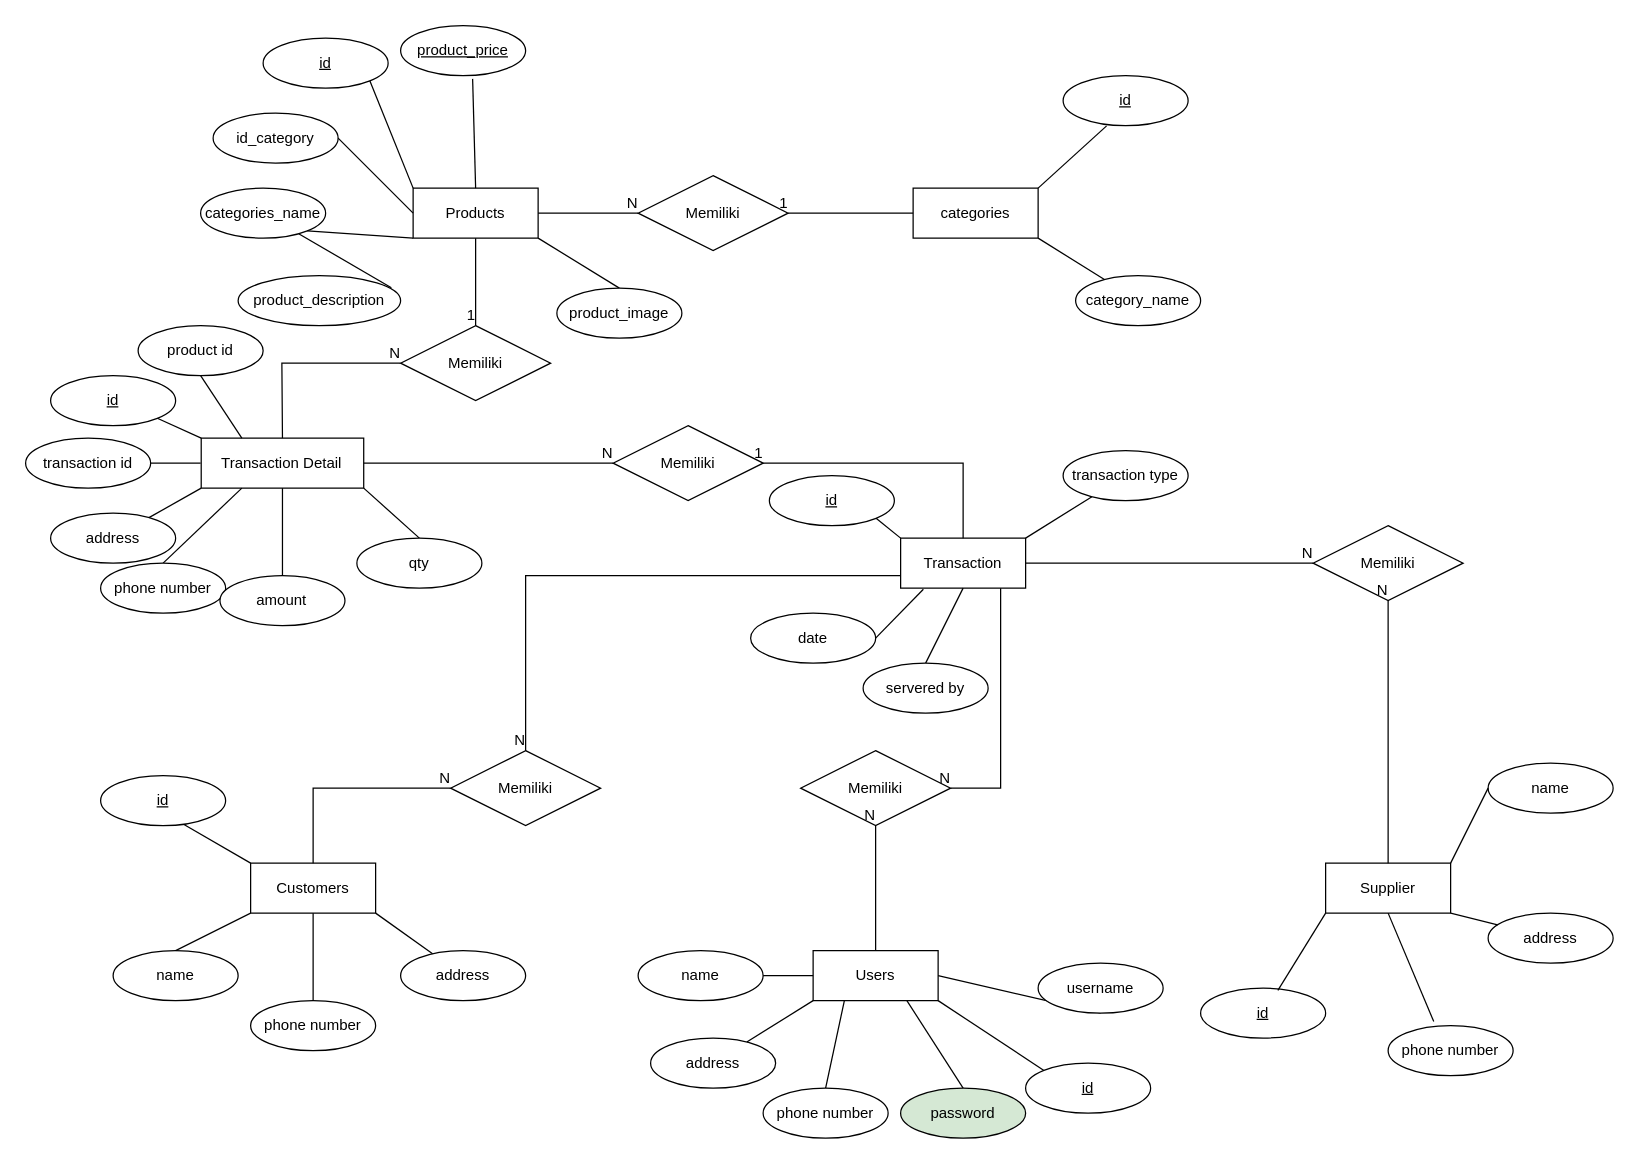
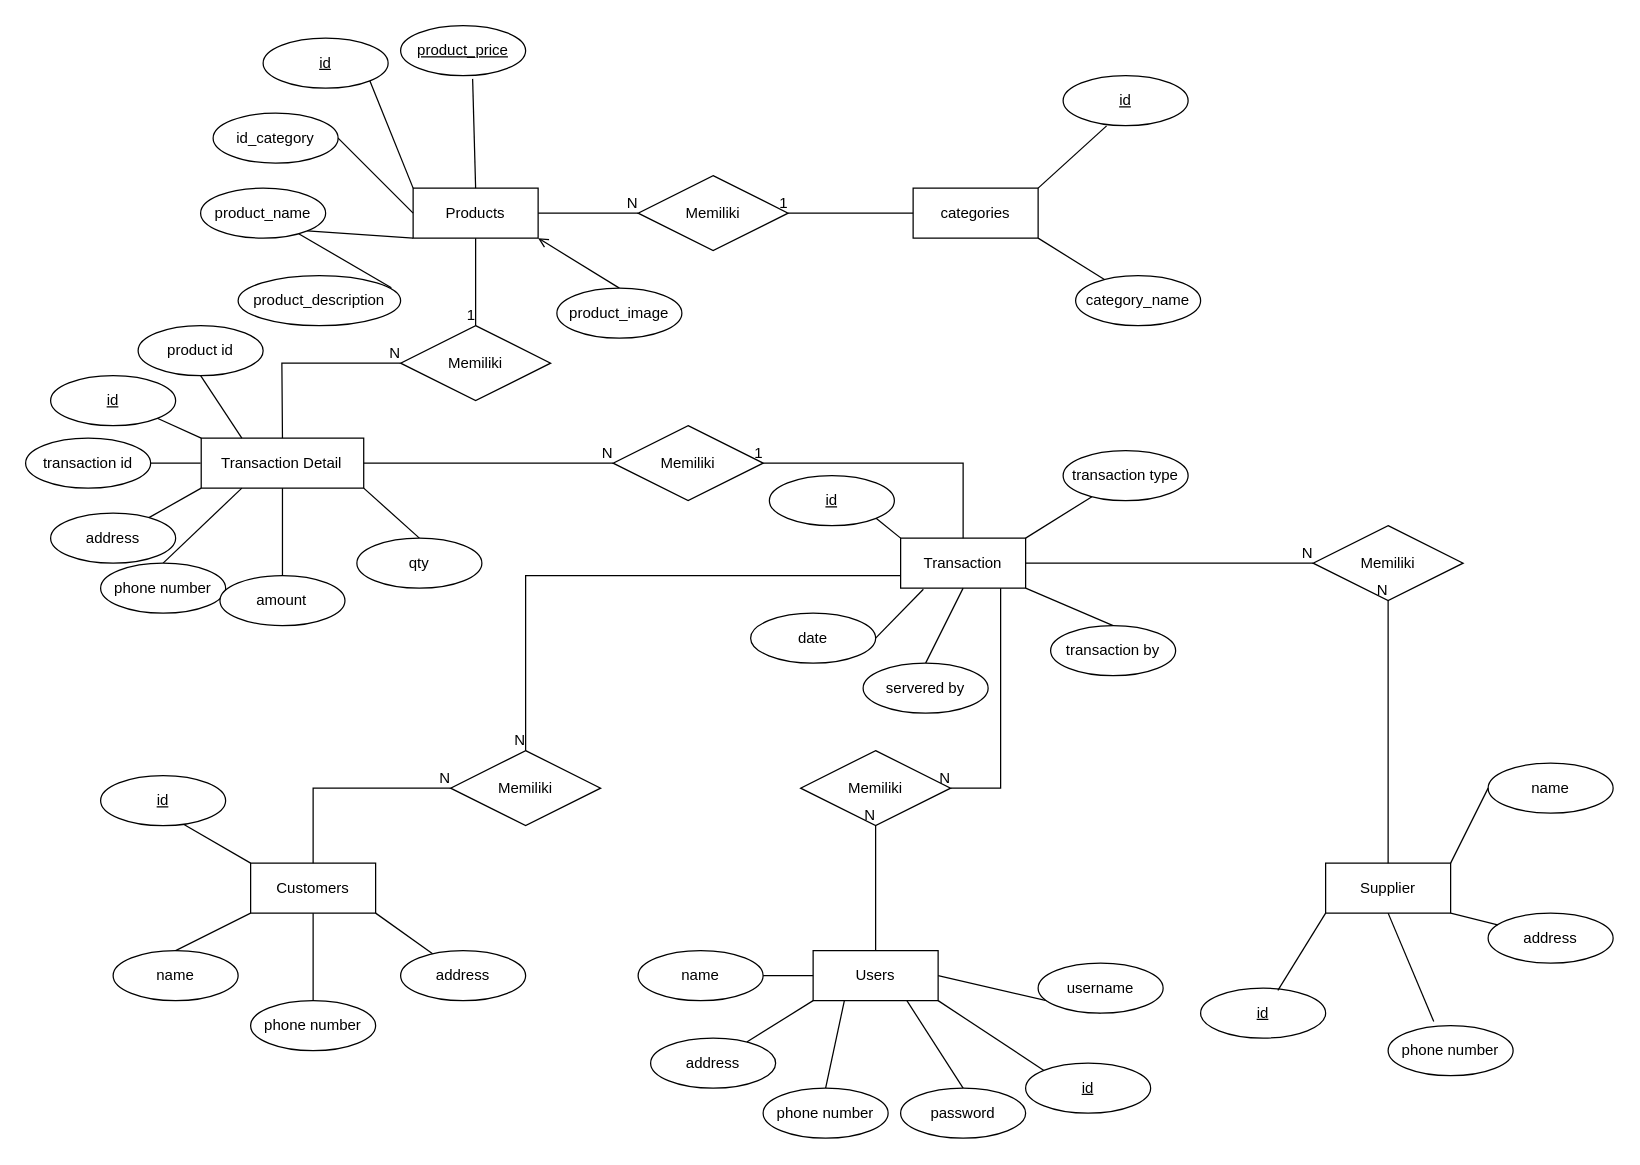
(263, 213) -> (263, 213)
(542, 240) -> (543, 241)
none -> (1070, 607)
none -> (1113, 651)
(963, 1113) -> (963, 1113)
